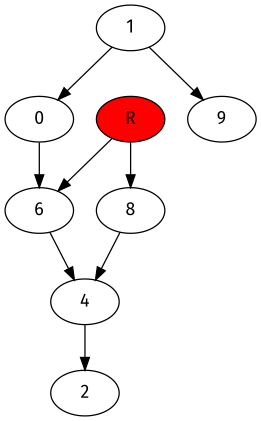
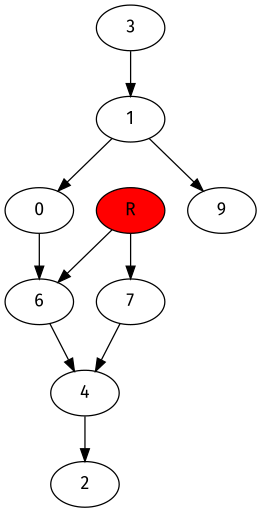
none -> (131, 28)
(131, 210) -> (131, 302)
